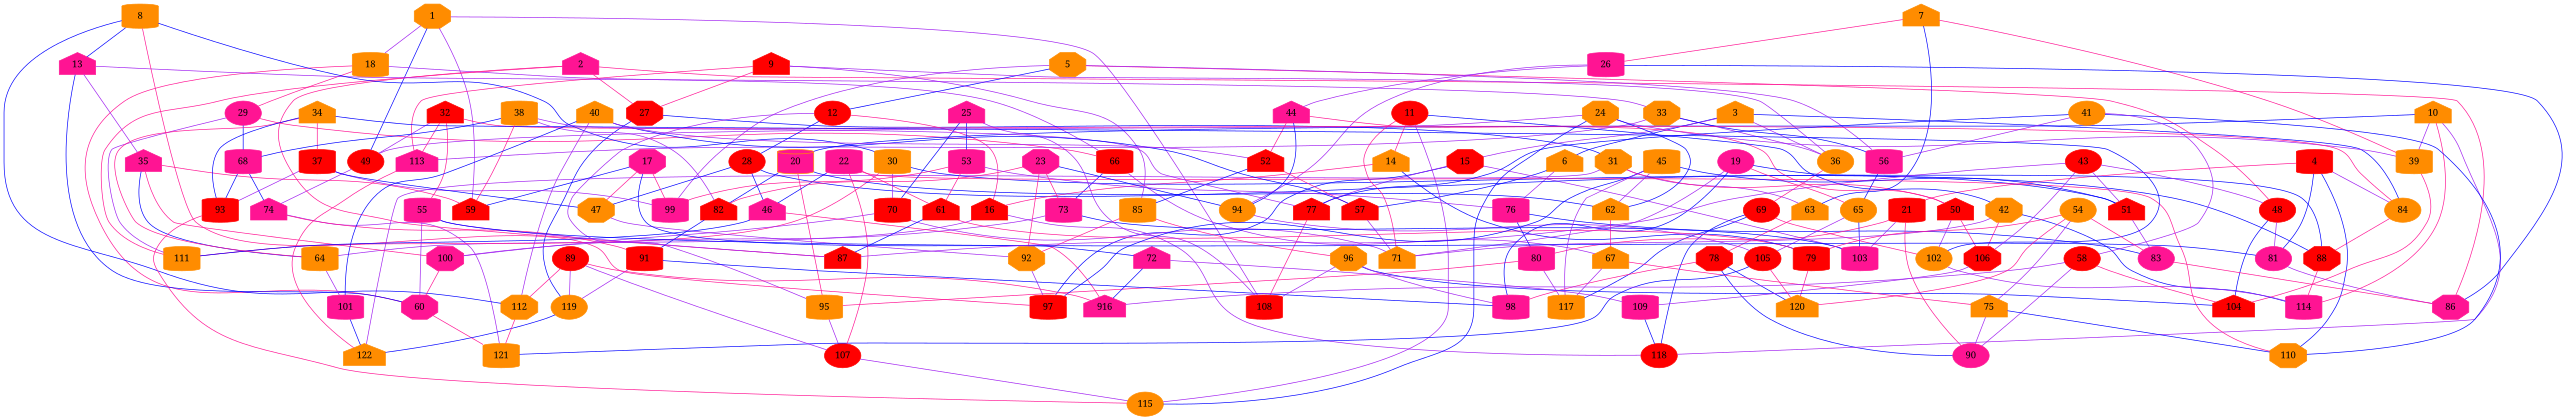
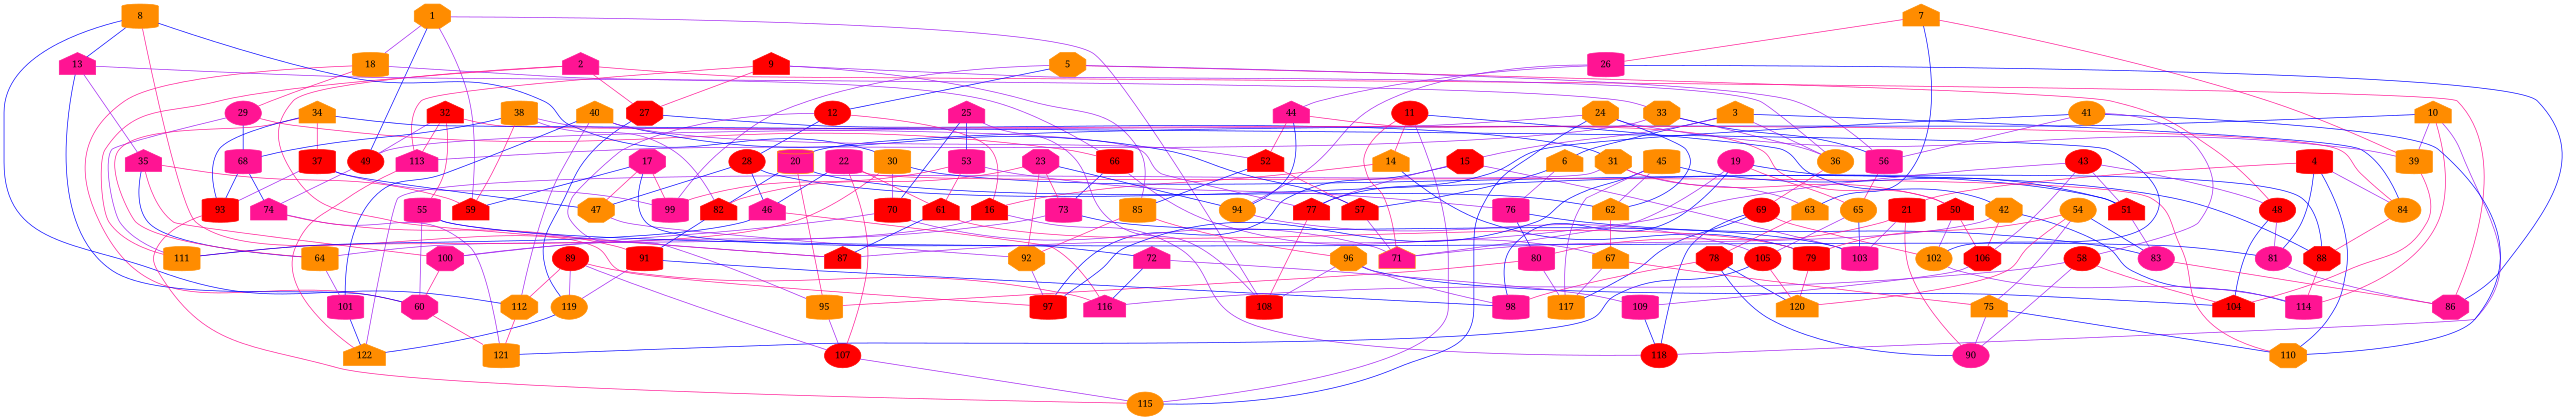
(1871, 186) -> (1871, 186)
(2115, 233) -> (2115, 233)
(1397, 259) -> (1397, 259)
(1105, 307) -> (1105, 307)
